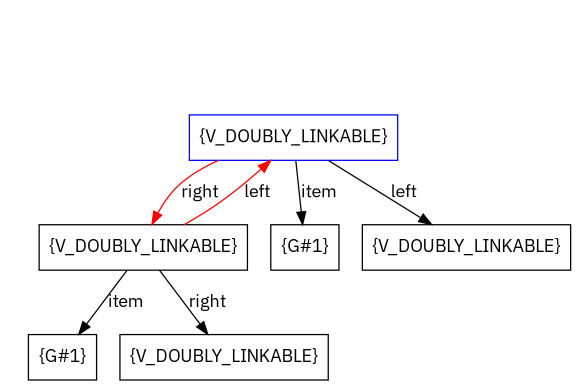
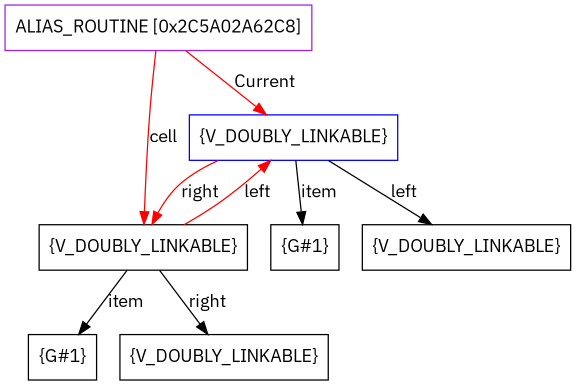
none -> (158, 28)
